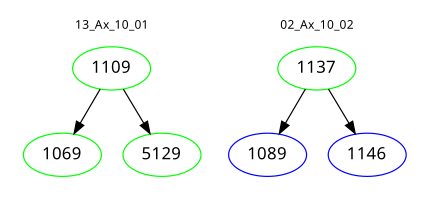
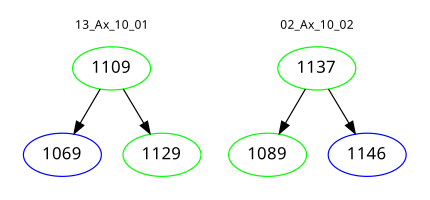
(62, 155) -> (62, 155)
(162, 155) -> (162, 155)
(268, 155) -> (268, 155)
